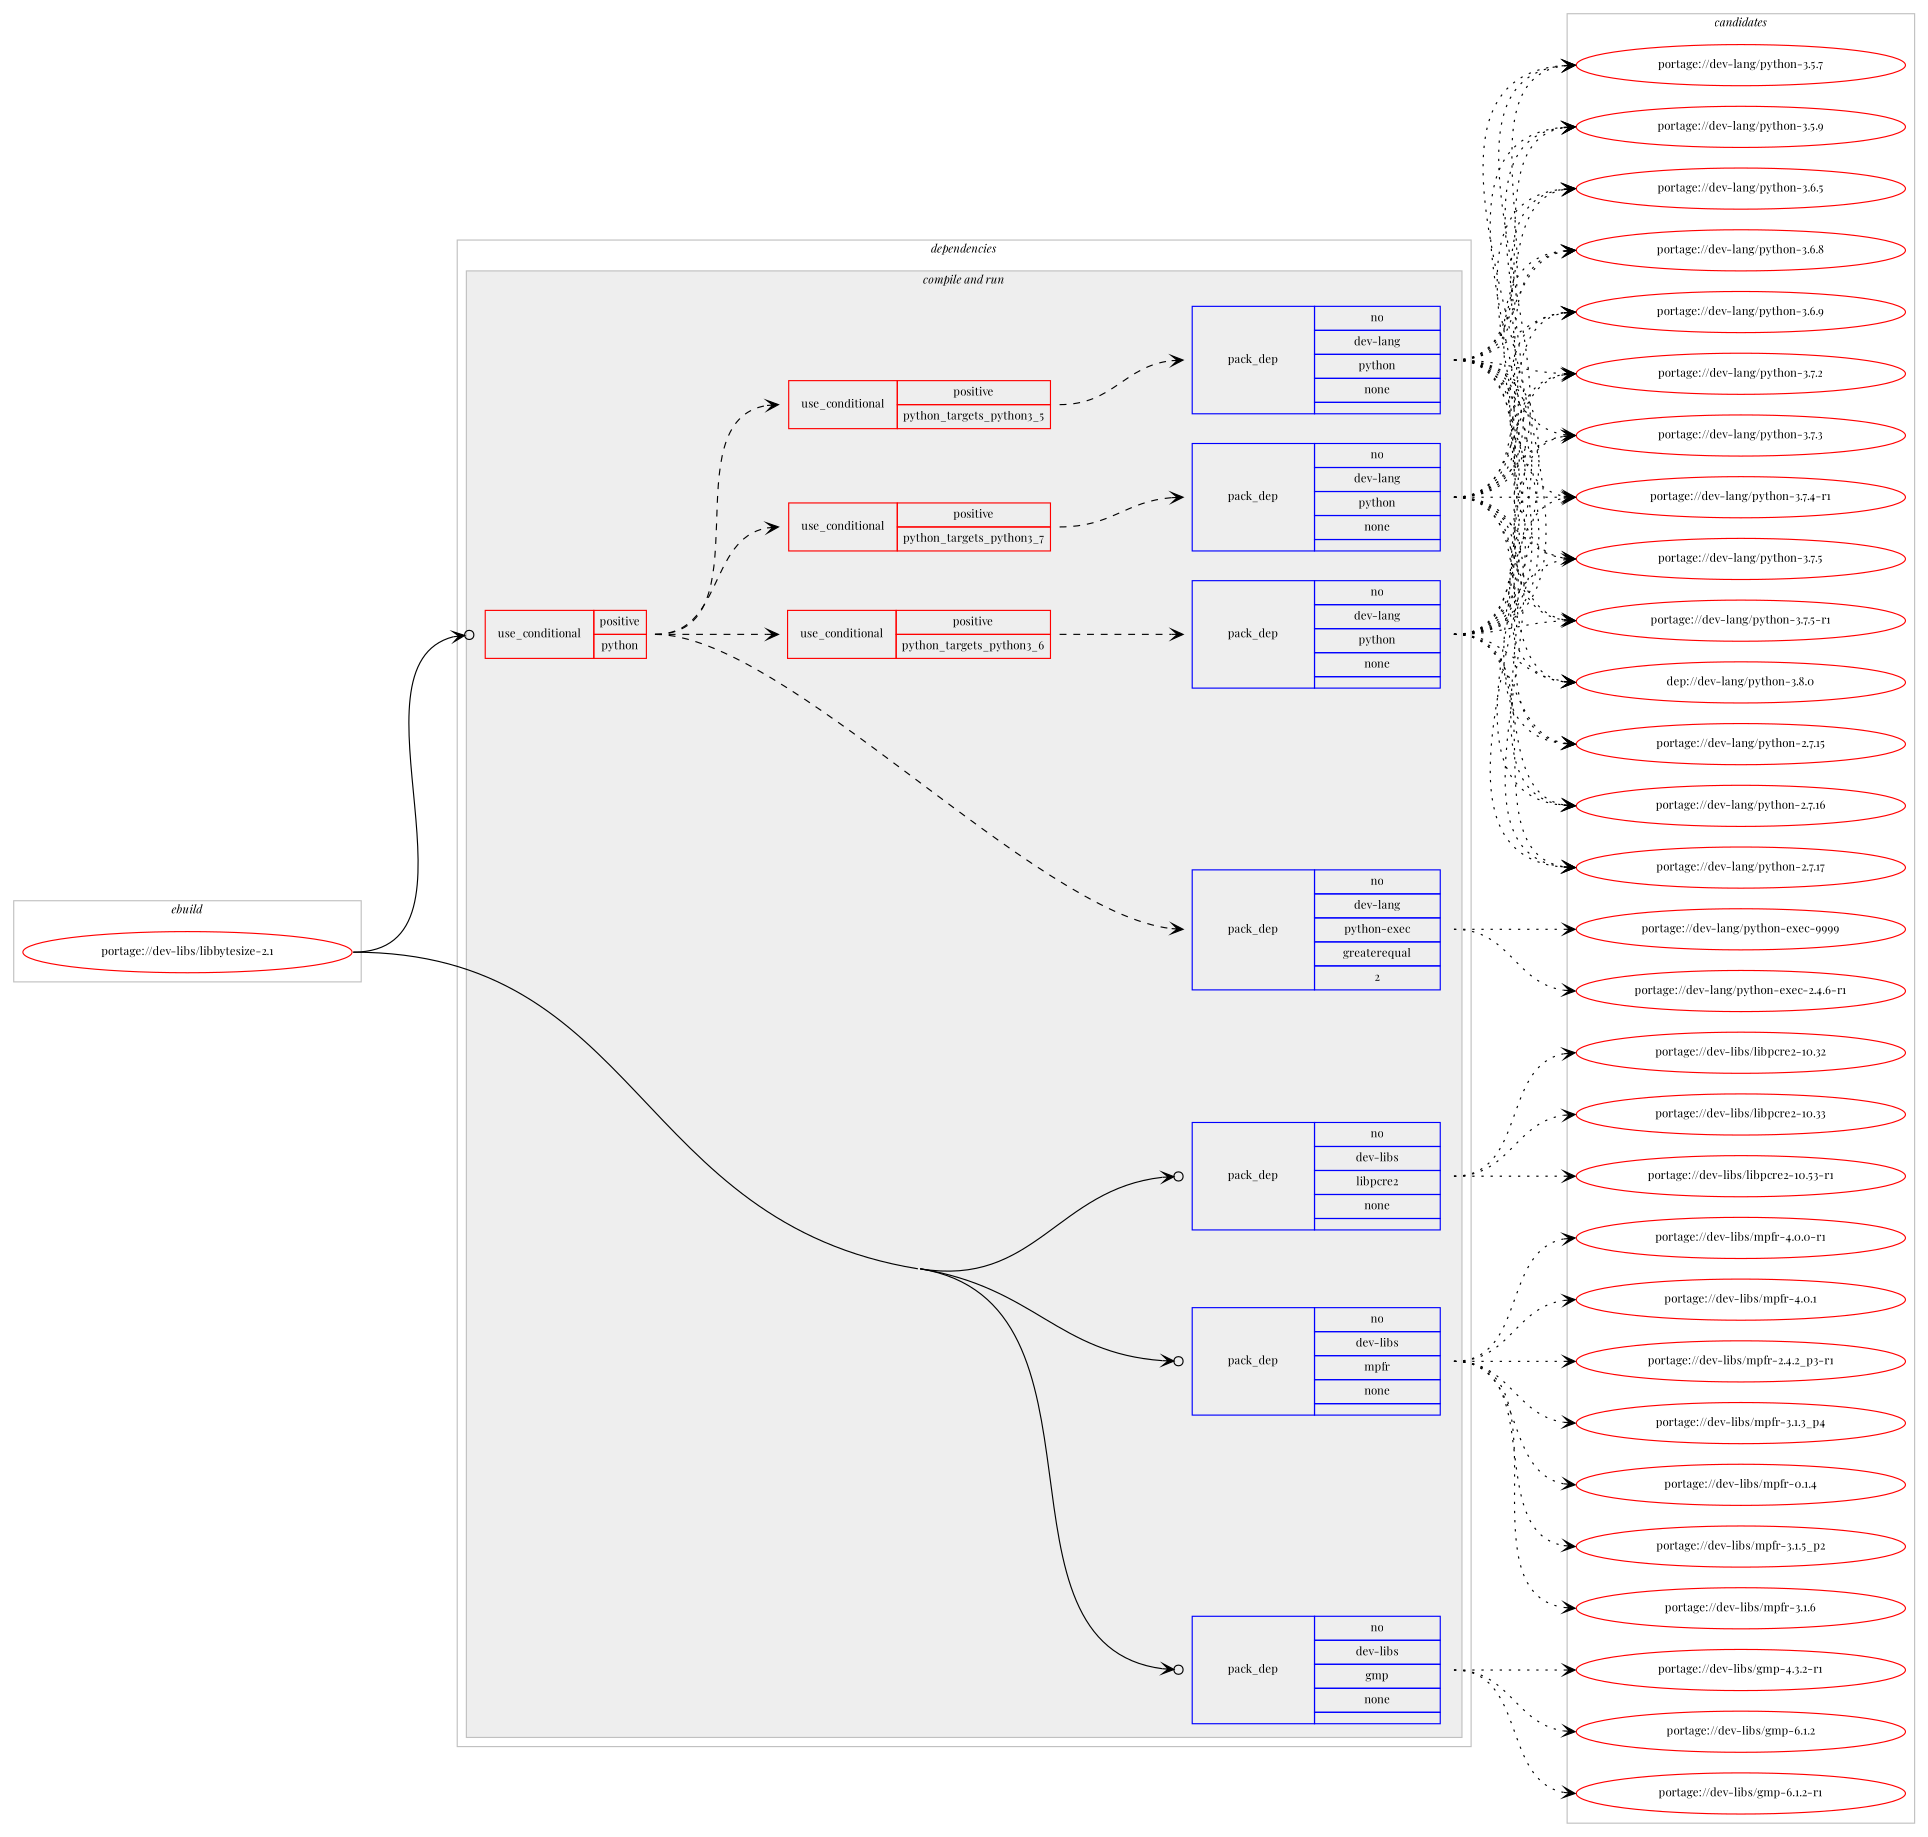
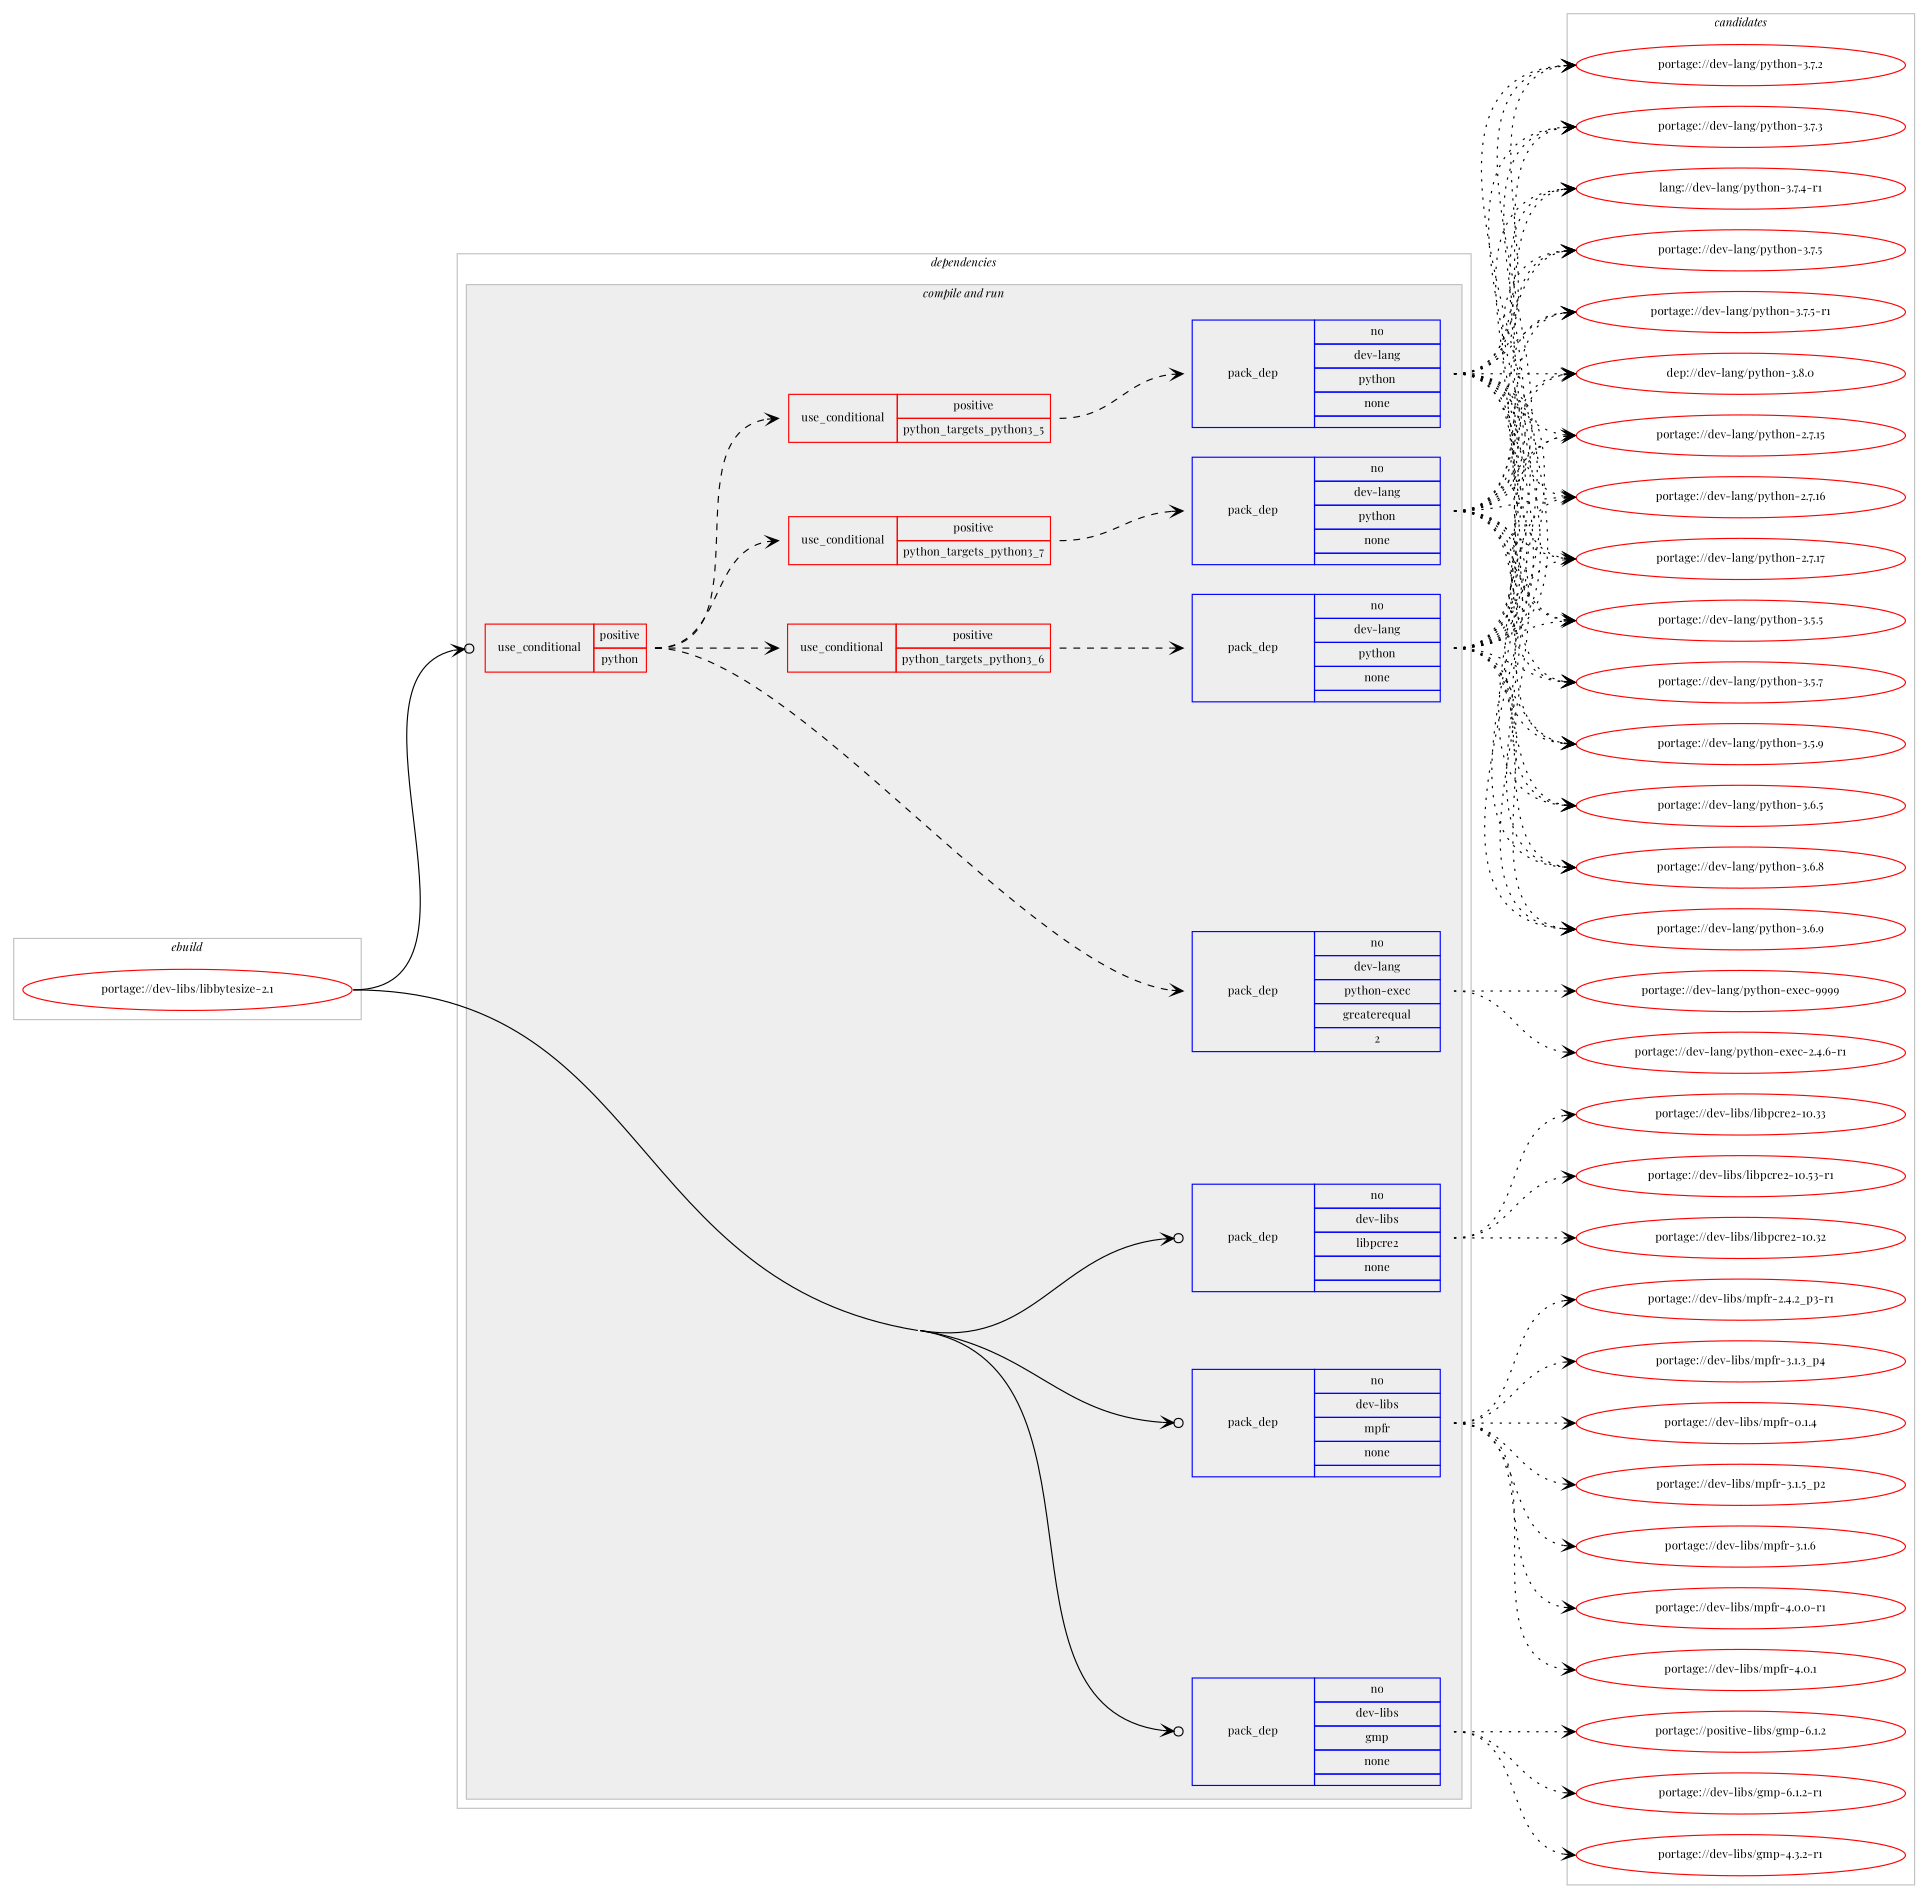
(1741, 497) -> (1741, 189)
none -> (1741, 621)
(1741, 1732) -> (1741, 1732)
